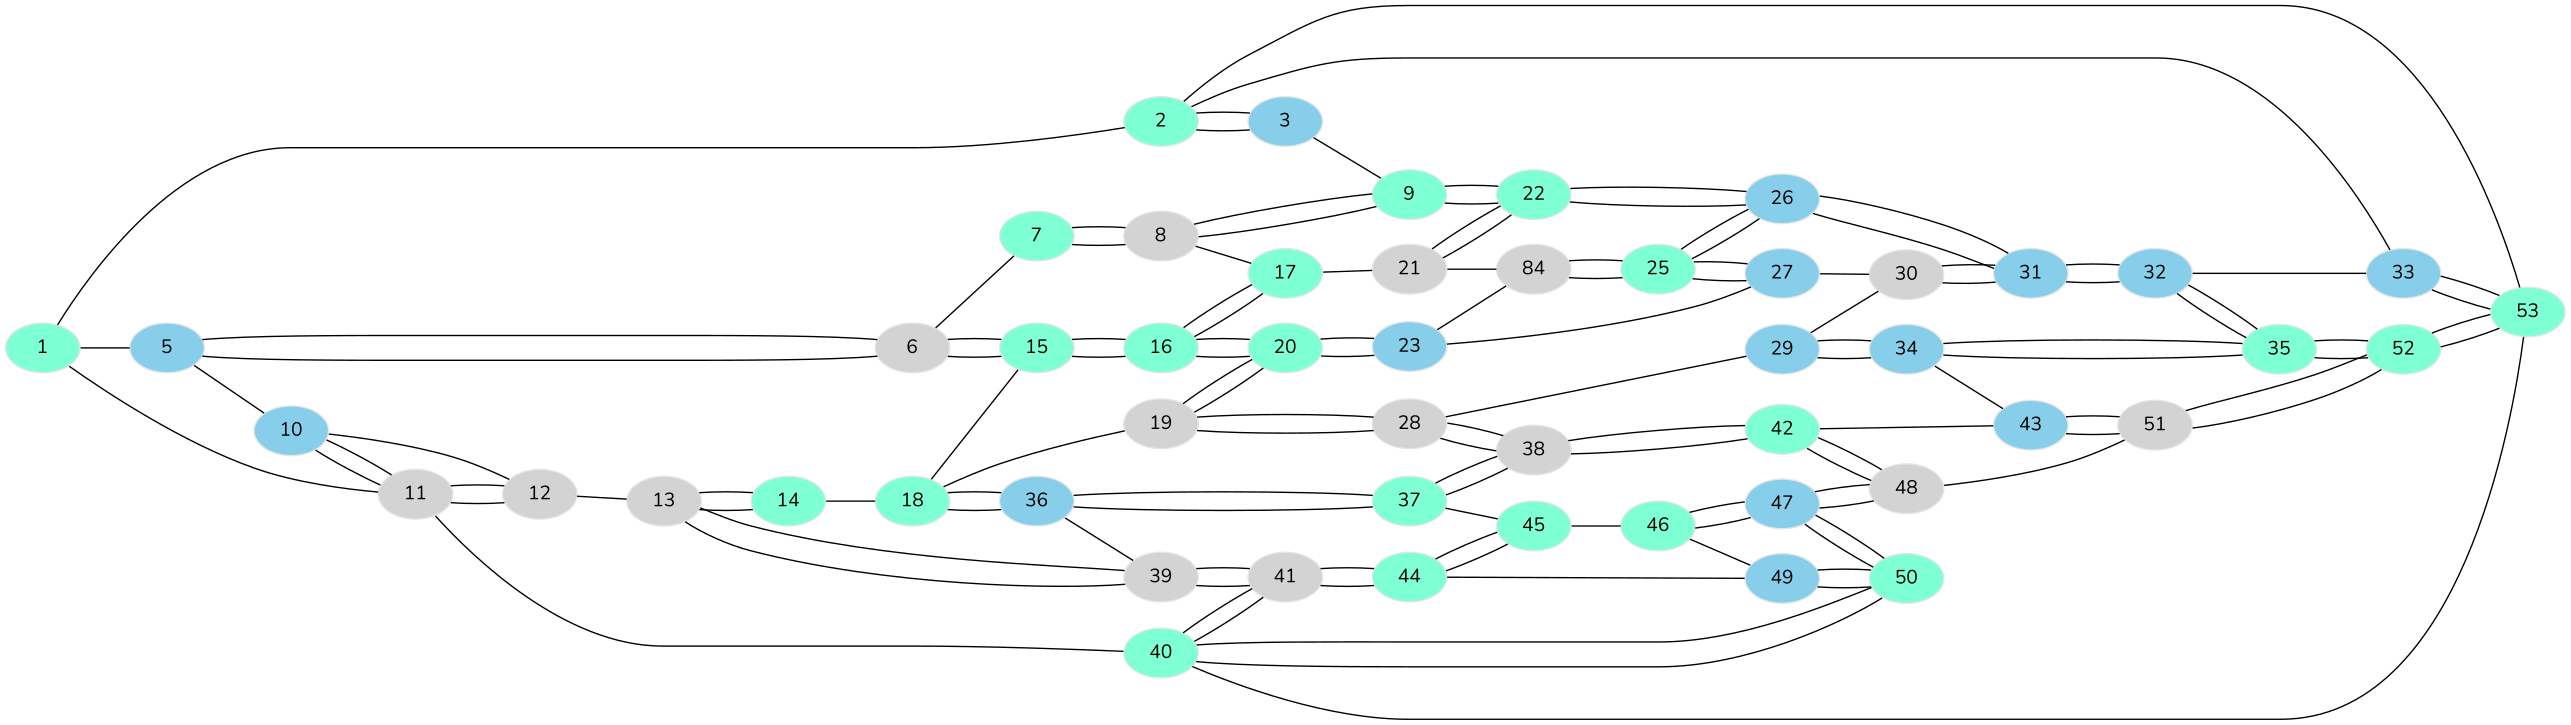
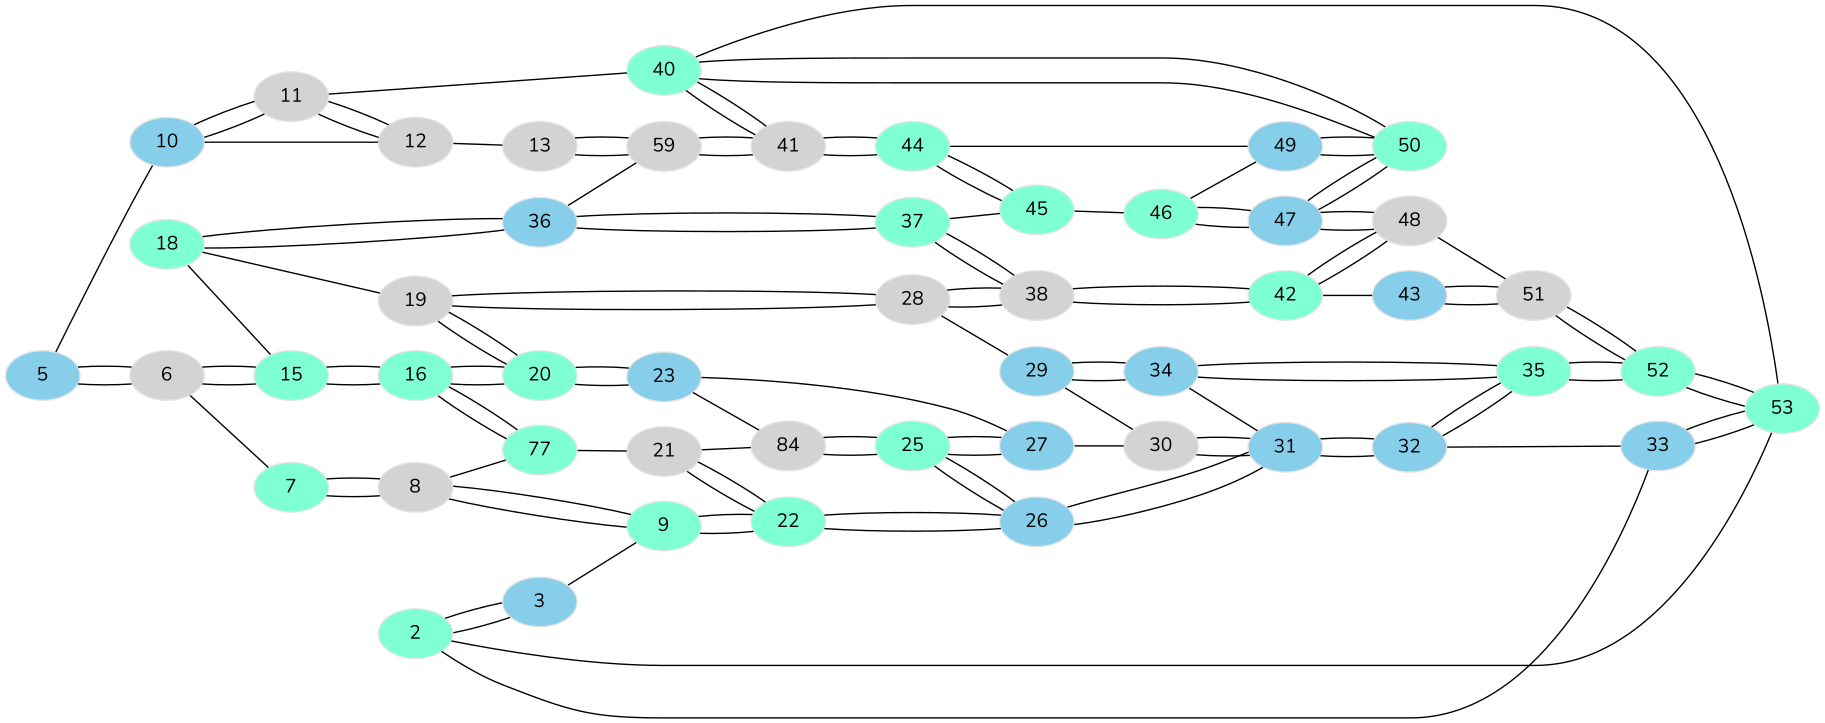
(1285, 273) -> (540, 450)
(43, 348) -> none
(1969, 387) -> (1223, 409)
(788, 501) -> none
(1161, 577) -> (664, 146)
